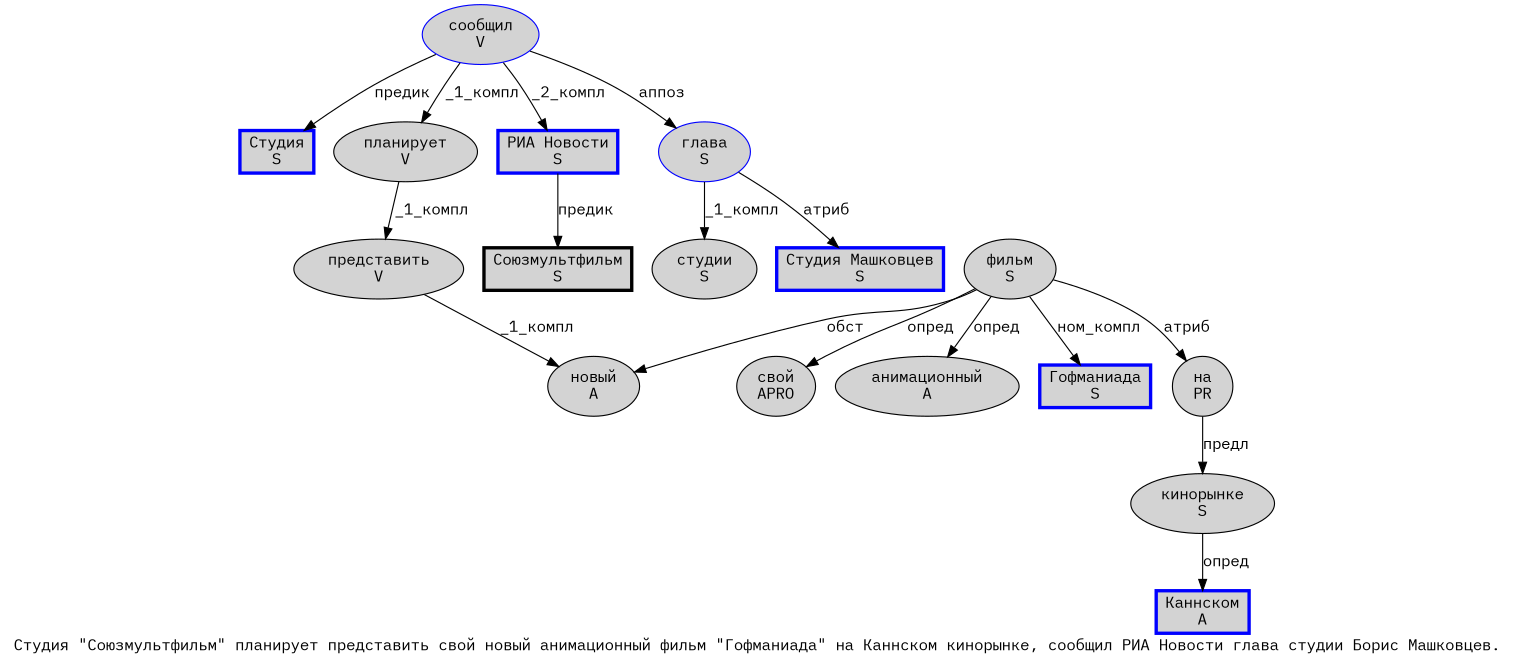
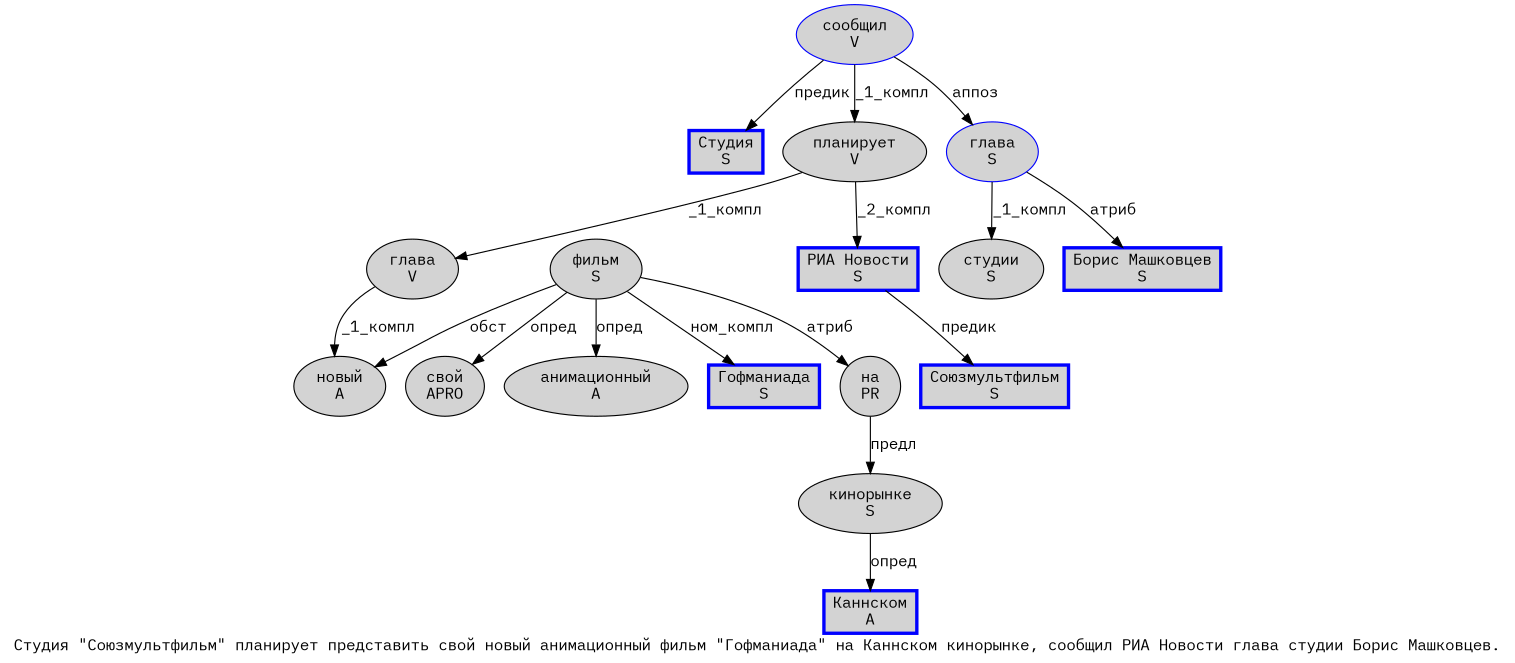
(524, 91) -> (856, 209)
(379, 269) -> (413, 269)
(558, 269) -> (995, 386)
(860, 269) -> (1142, 269)
